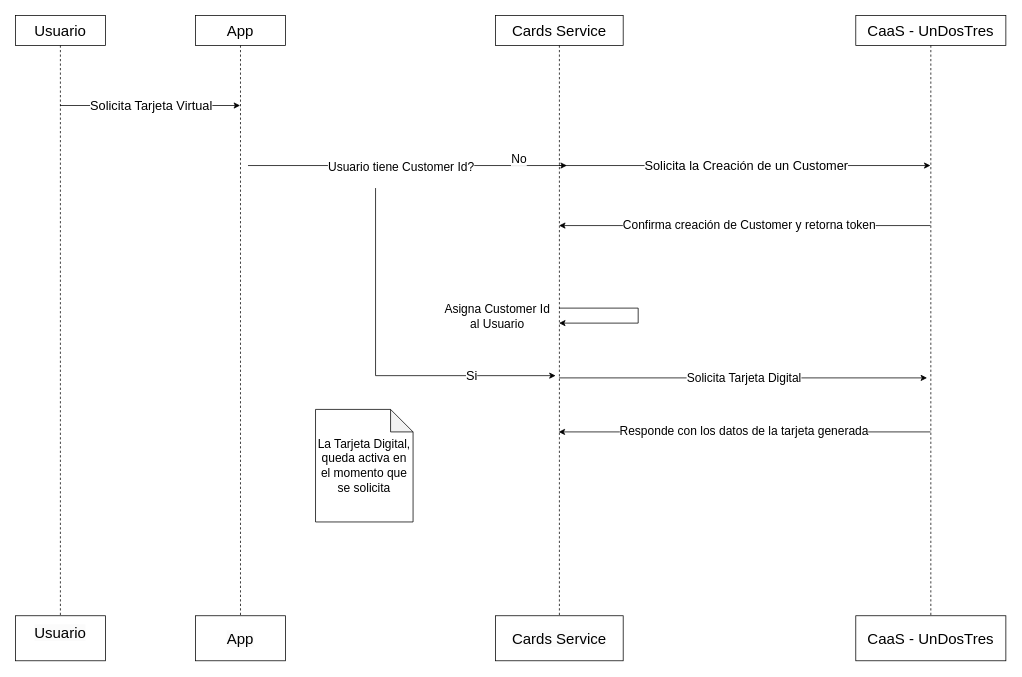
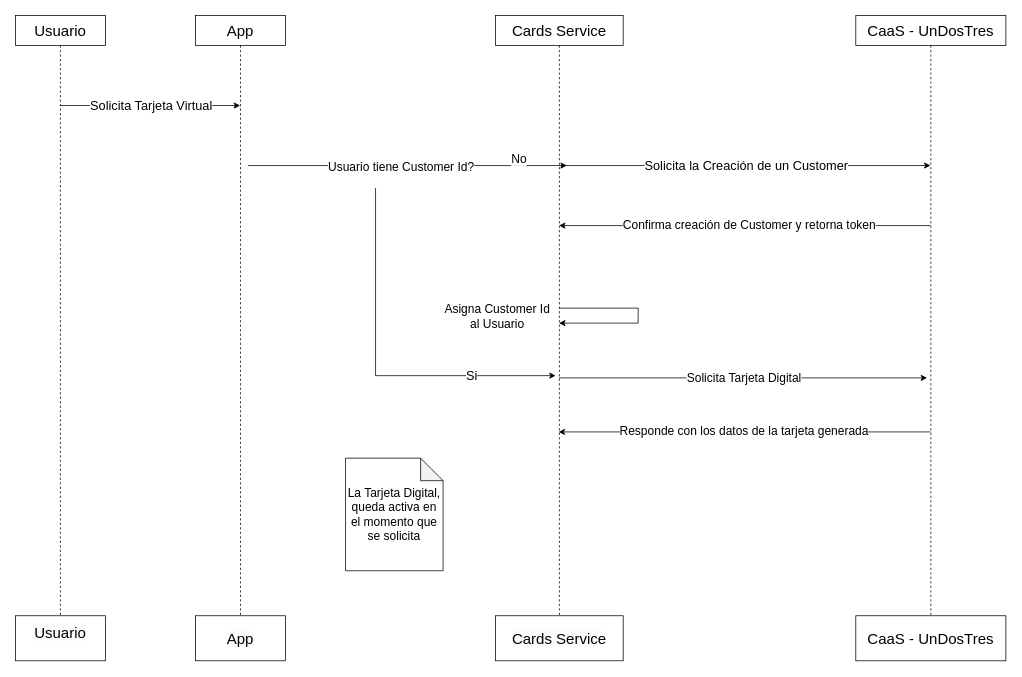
(364, 465) -> (394, 514)
